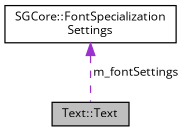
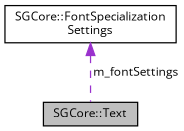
(91, 114) -> (91, 114)
